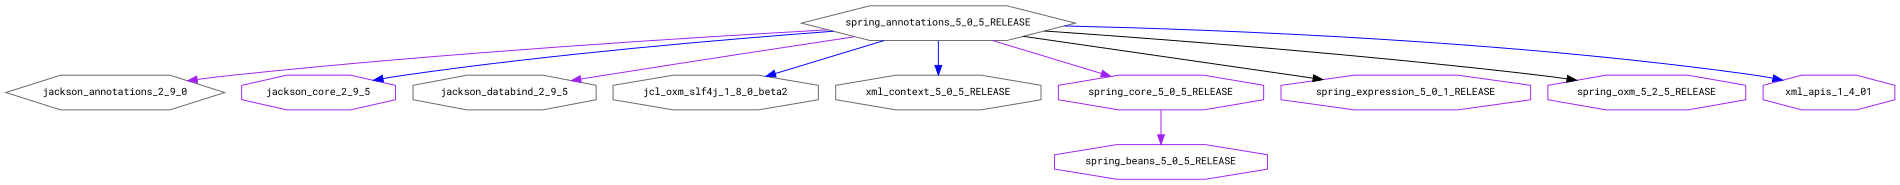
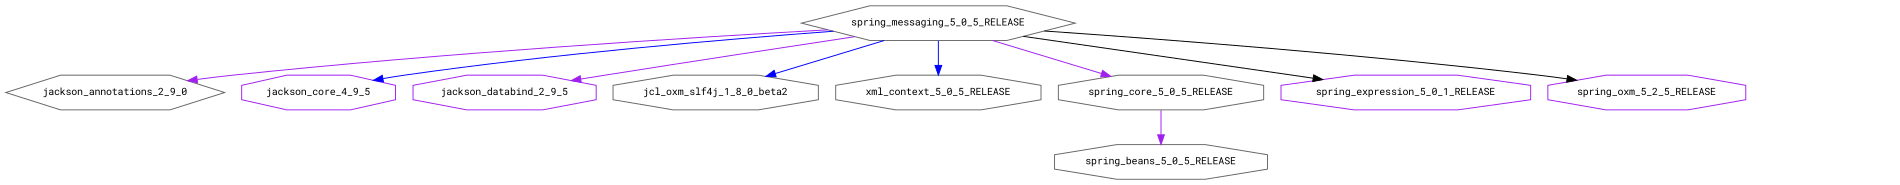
(938, 23) -> (938, 23)
(319, 93) -> (319, 93)
(505, 93) -> (505, 93)
(1161, 93) -> (1161, 93)
(1829, 93) -> none
(1161, 162) -> (1161, 162)
